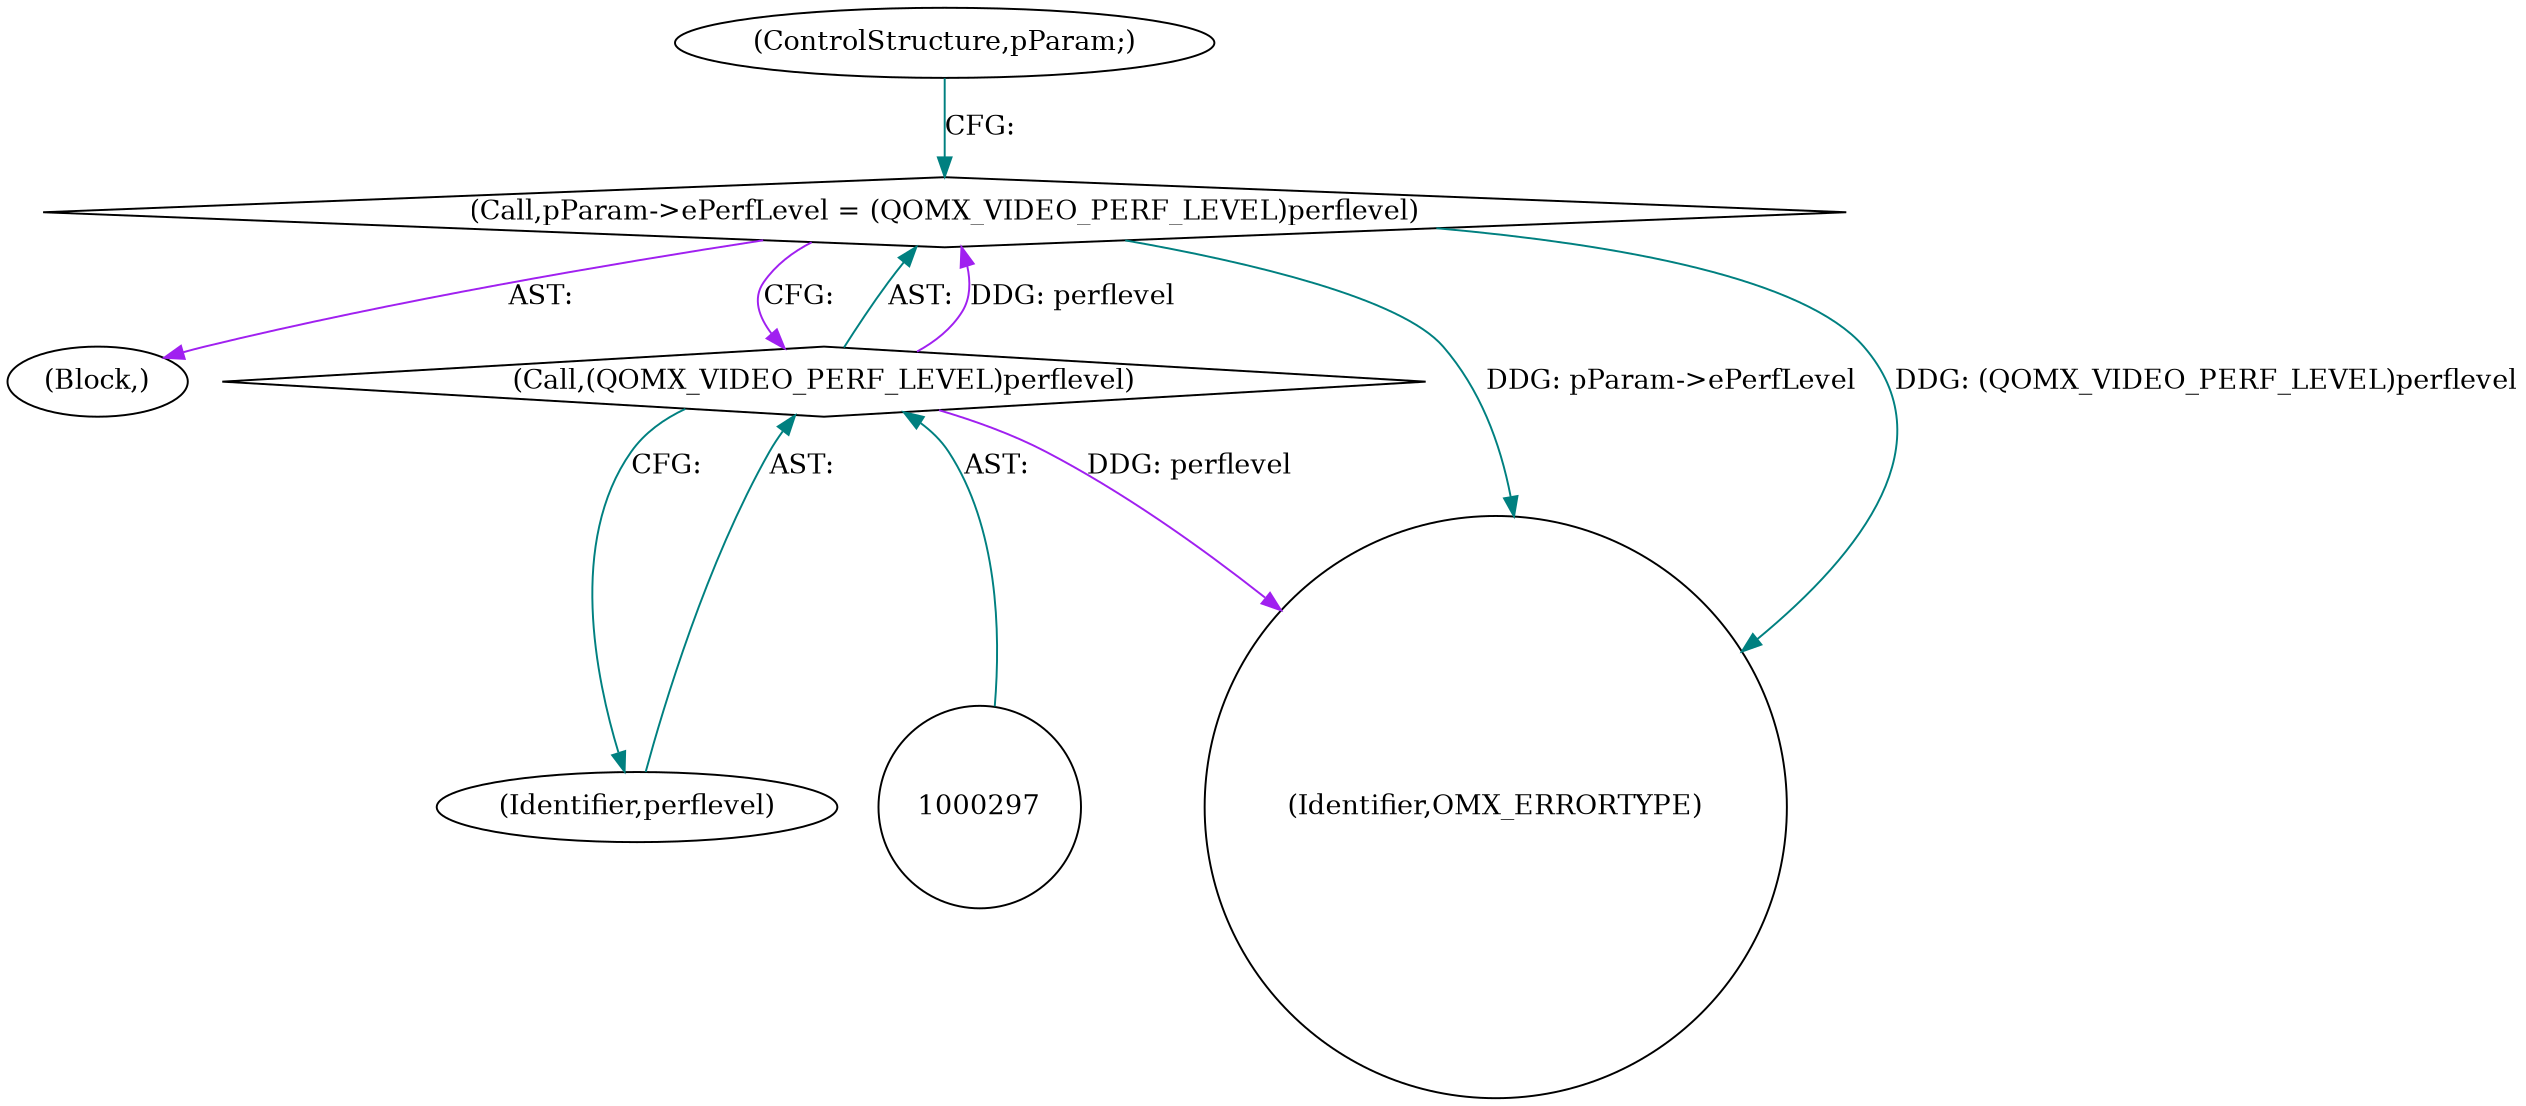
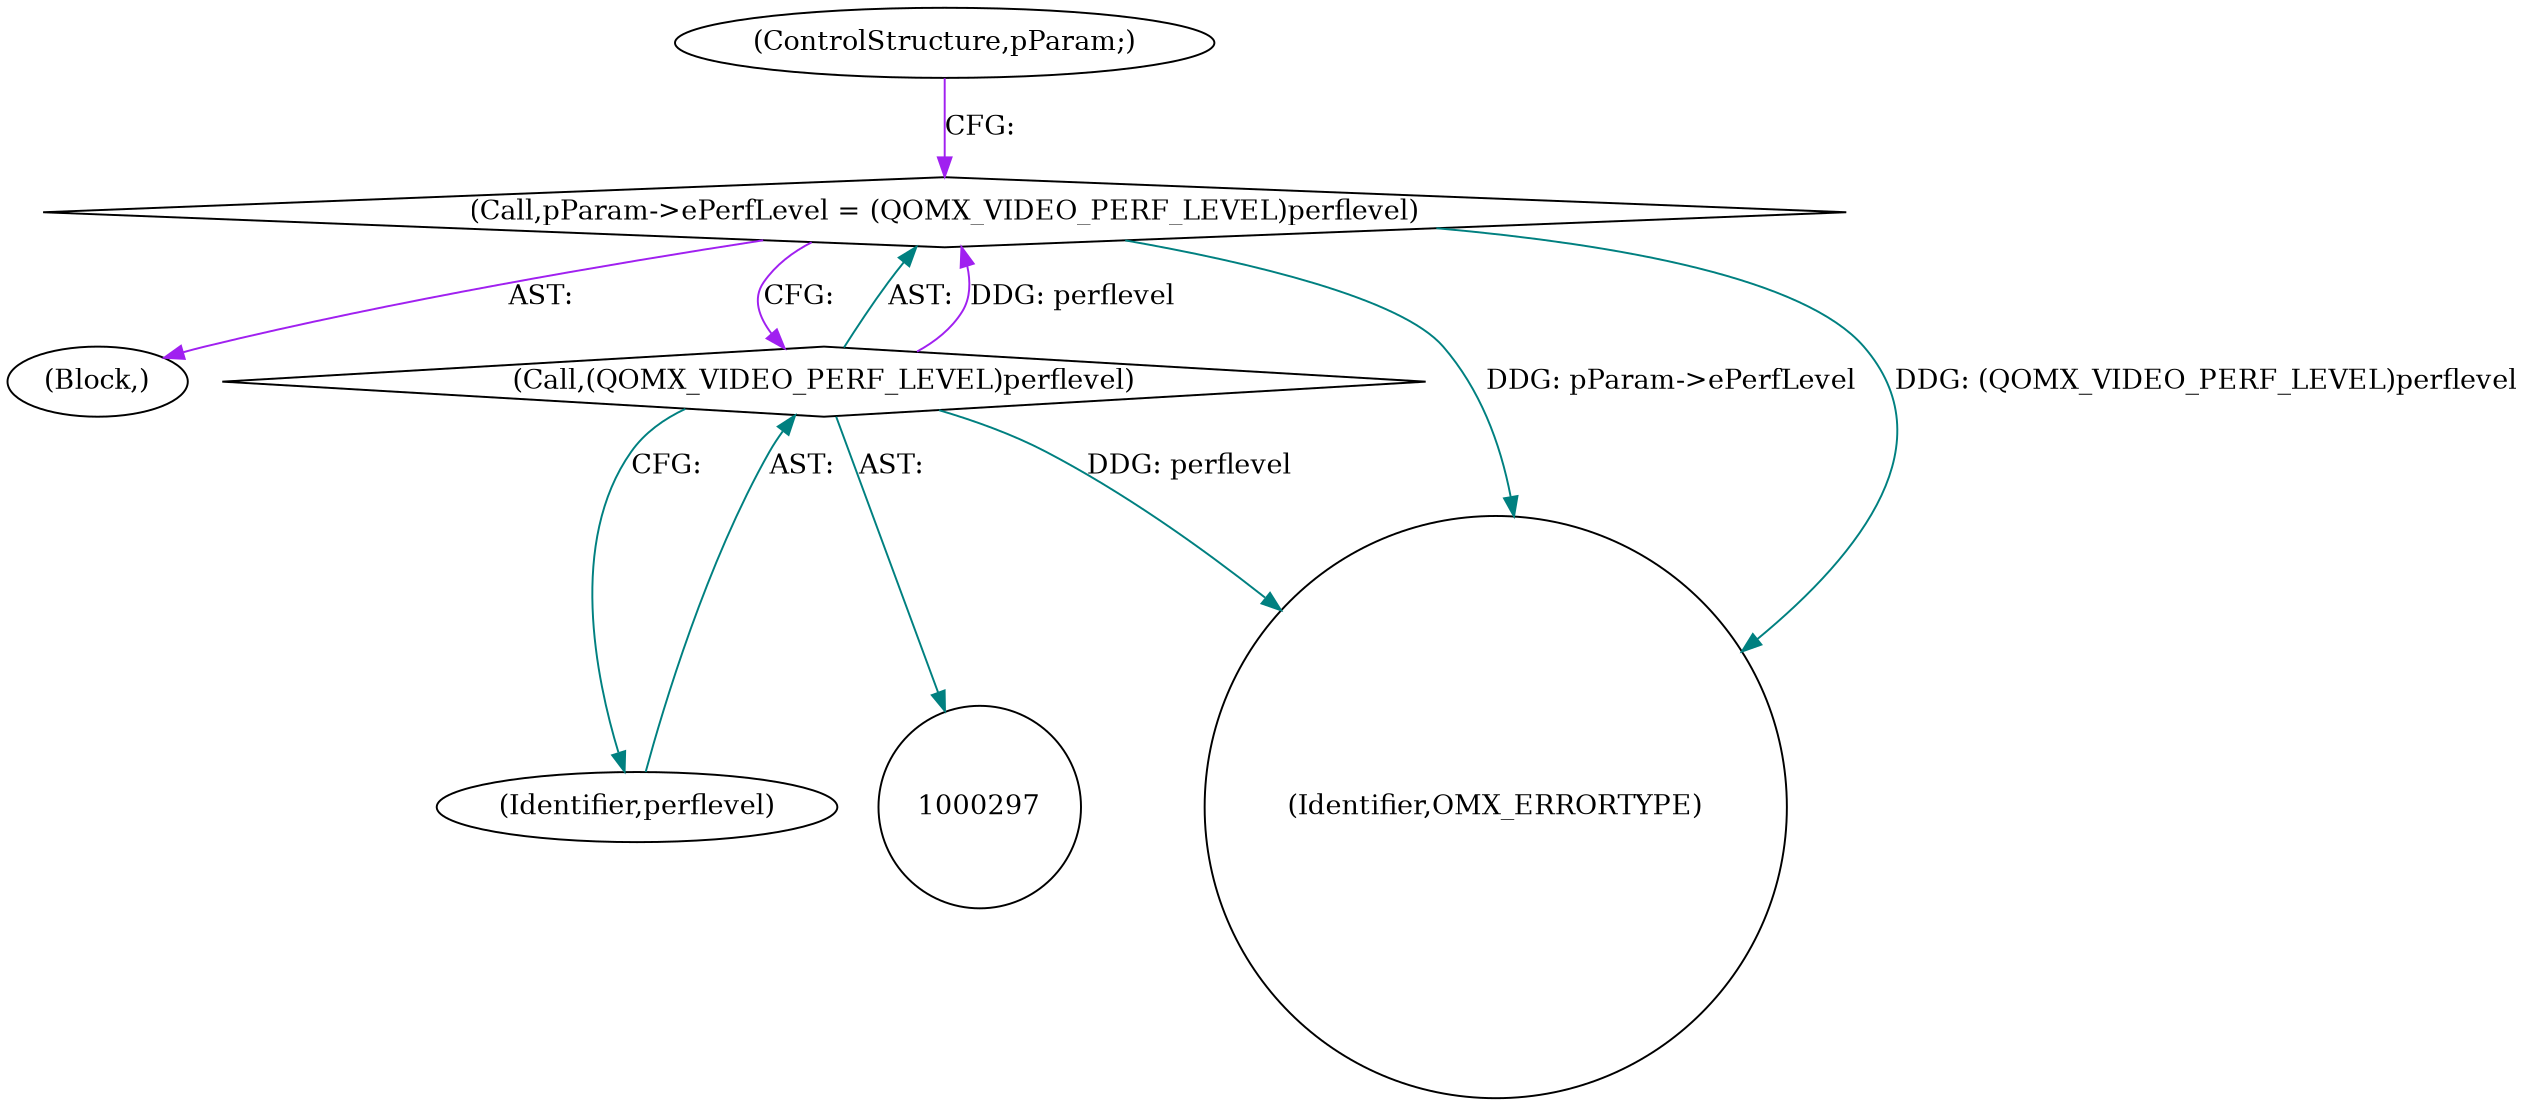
(945, 118) -> (945, 118)
(1110, 489) -> (1110, 489)
(988, 555) -> (887, 555)
